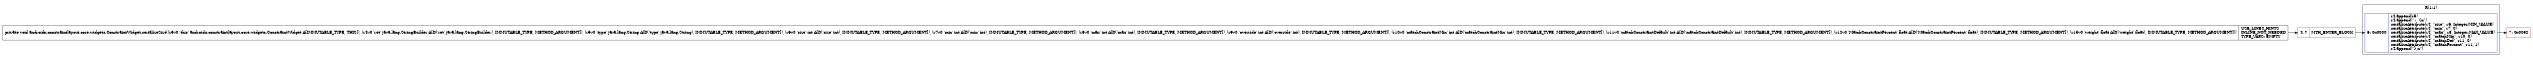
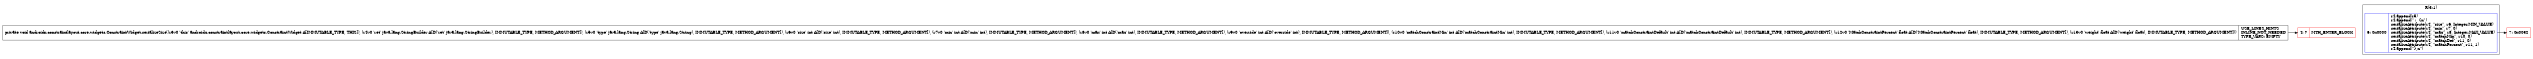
(2431, 8) -> (2431, 8)
(2359, 33) -> none
